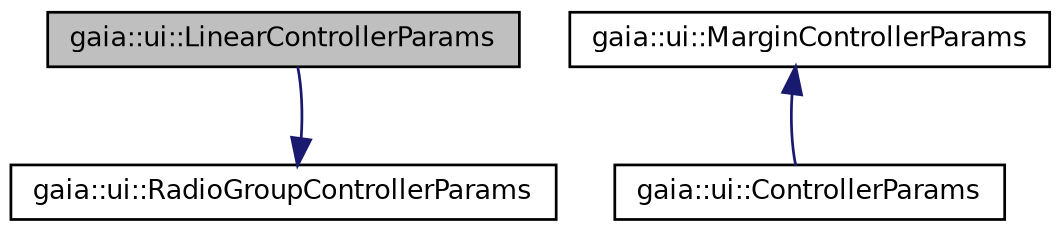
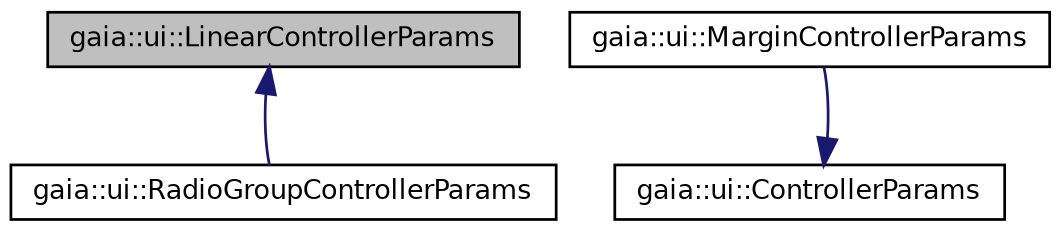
(302, 102) -> (265, 130)
(792, 130) -> (828, 102)
